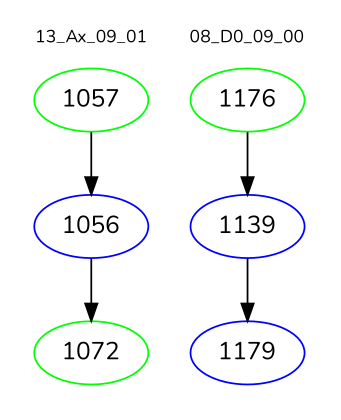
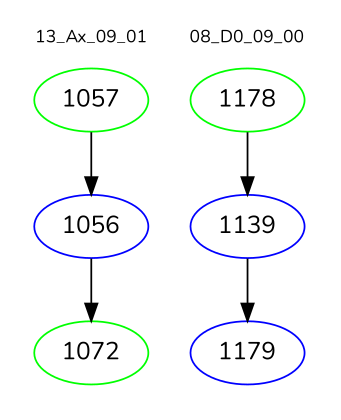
(248, 100) -> (248, 100)
